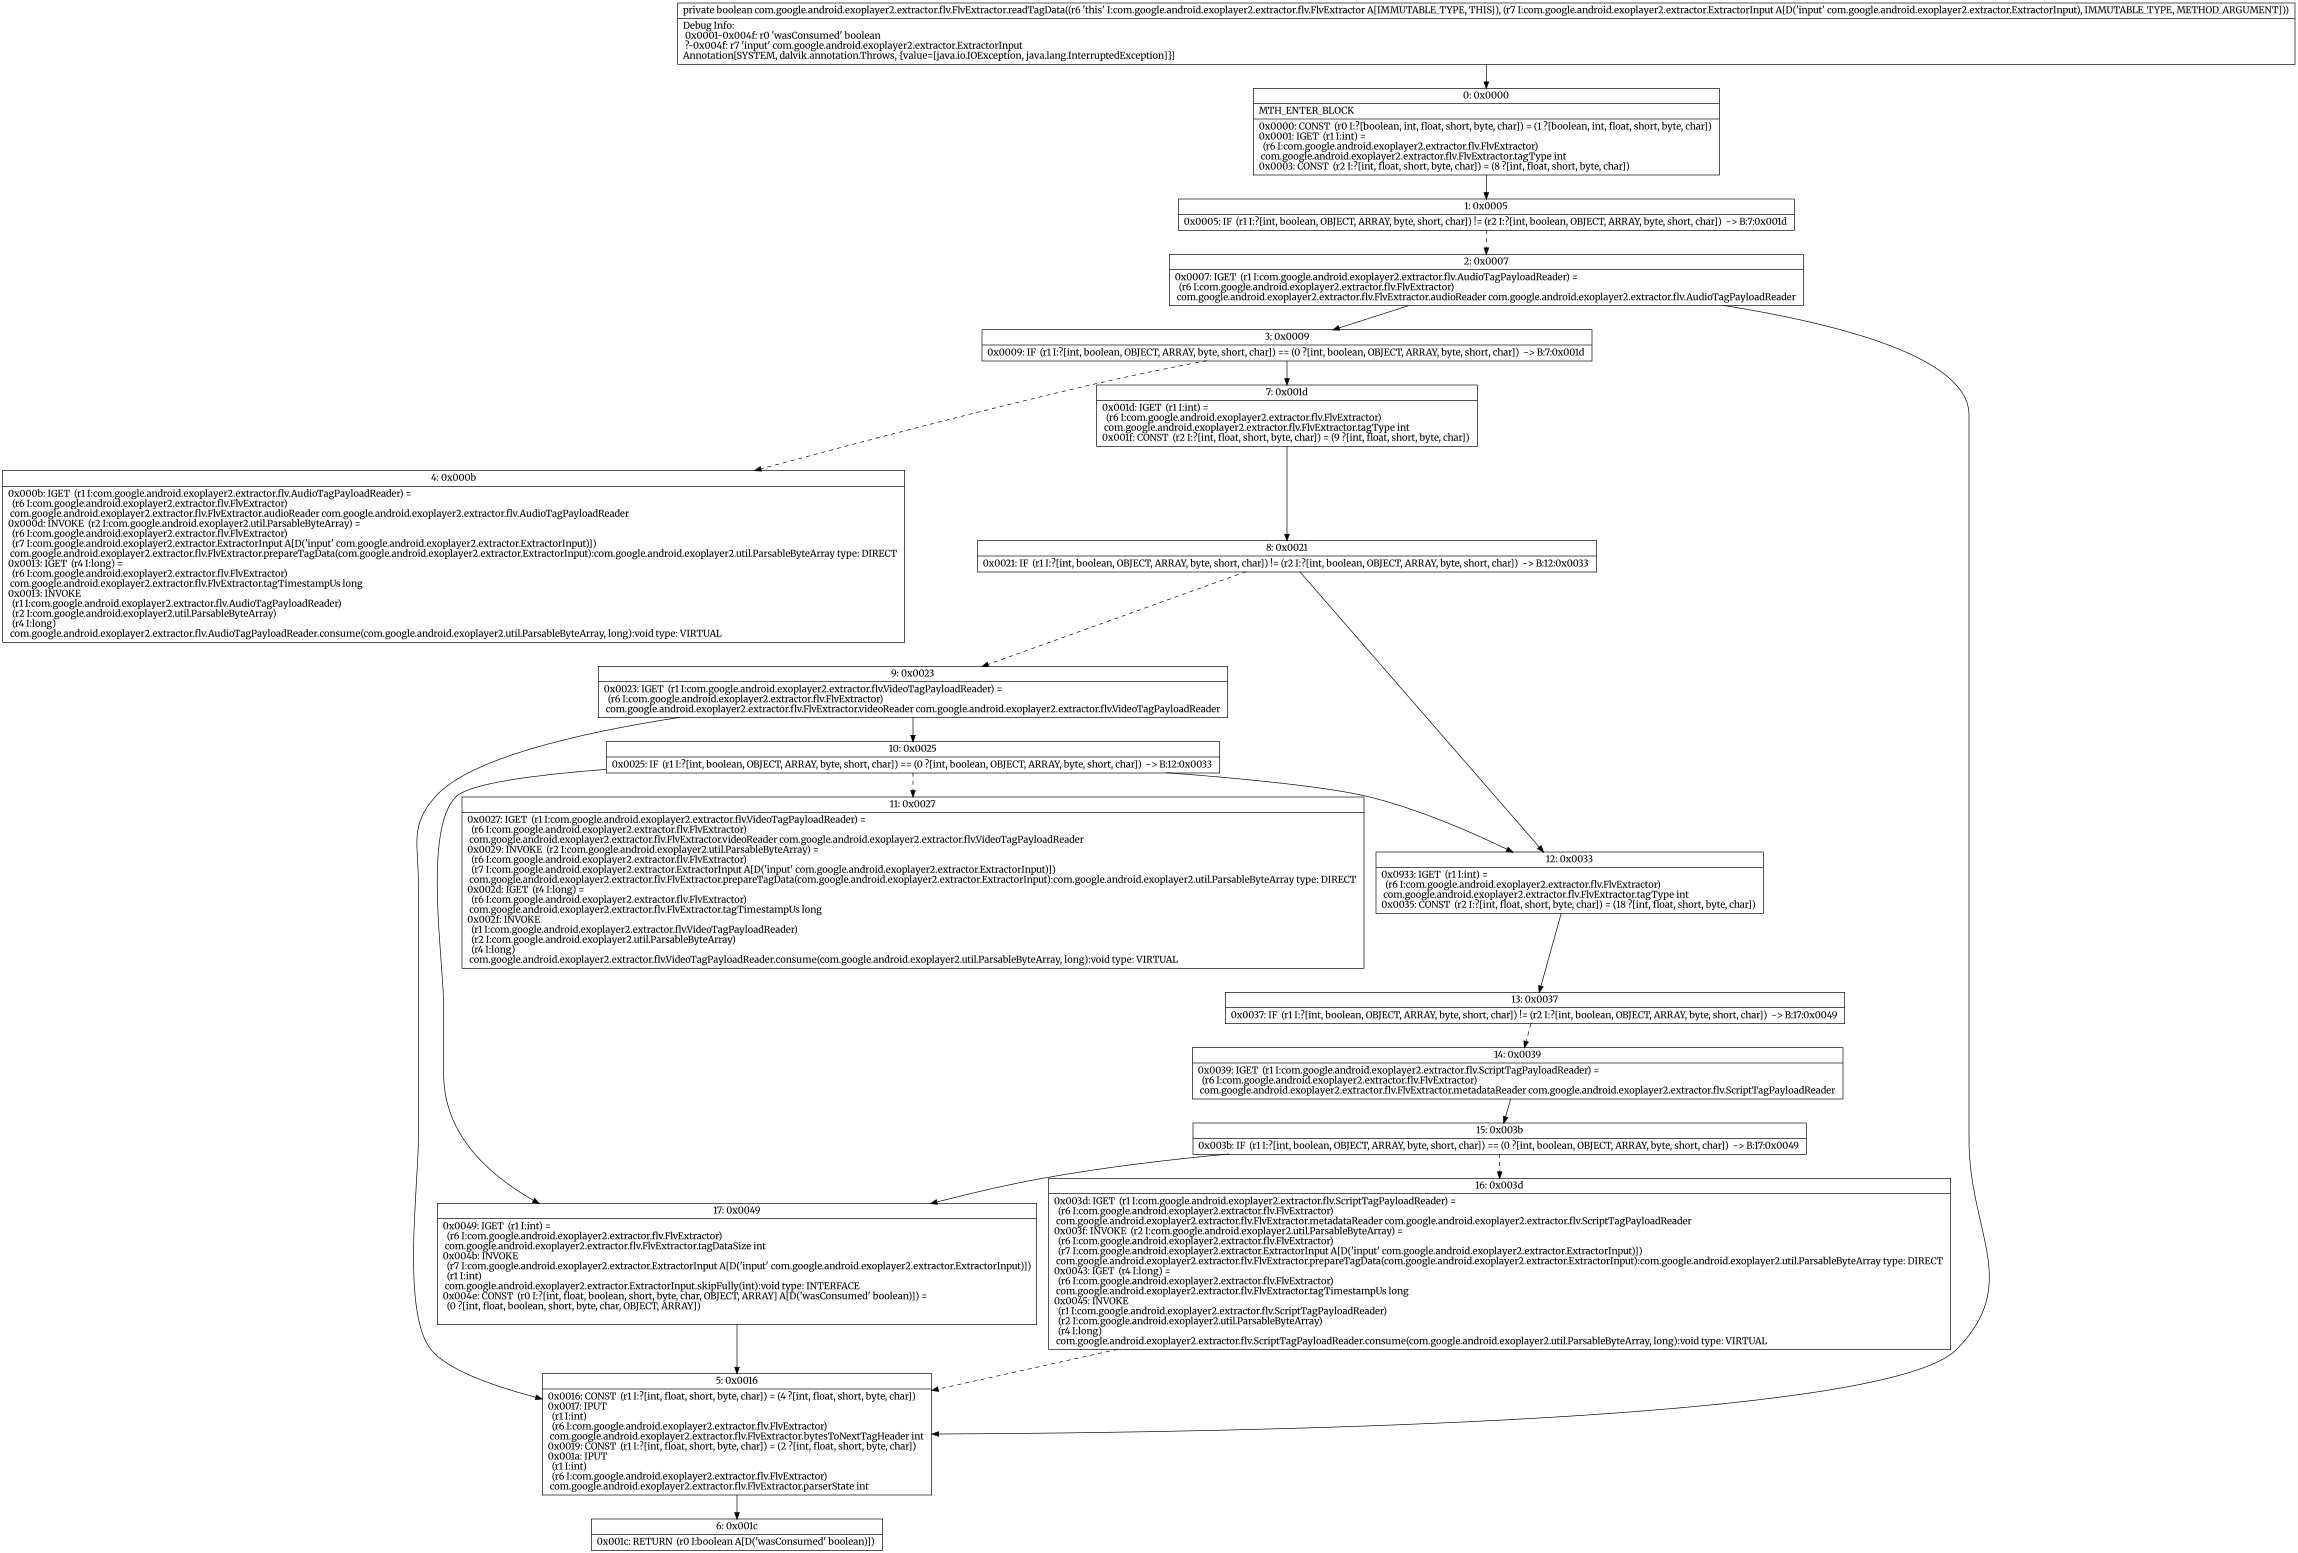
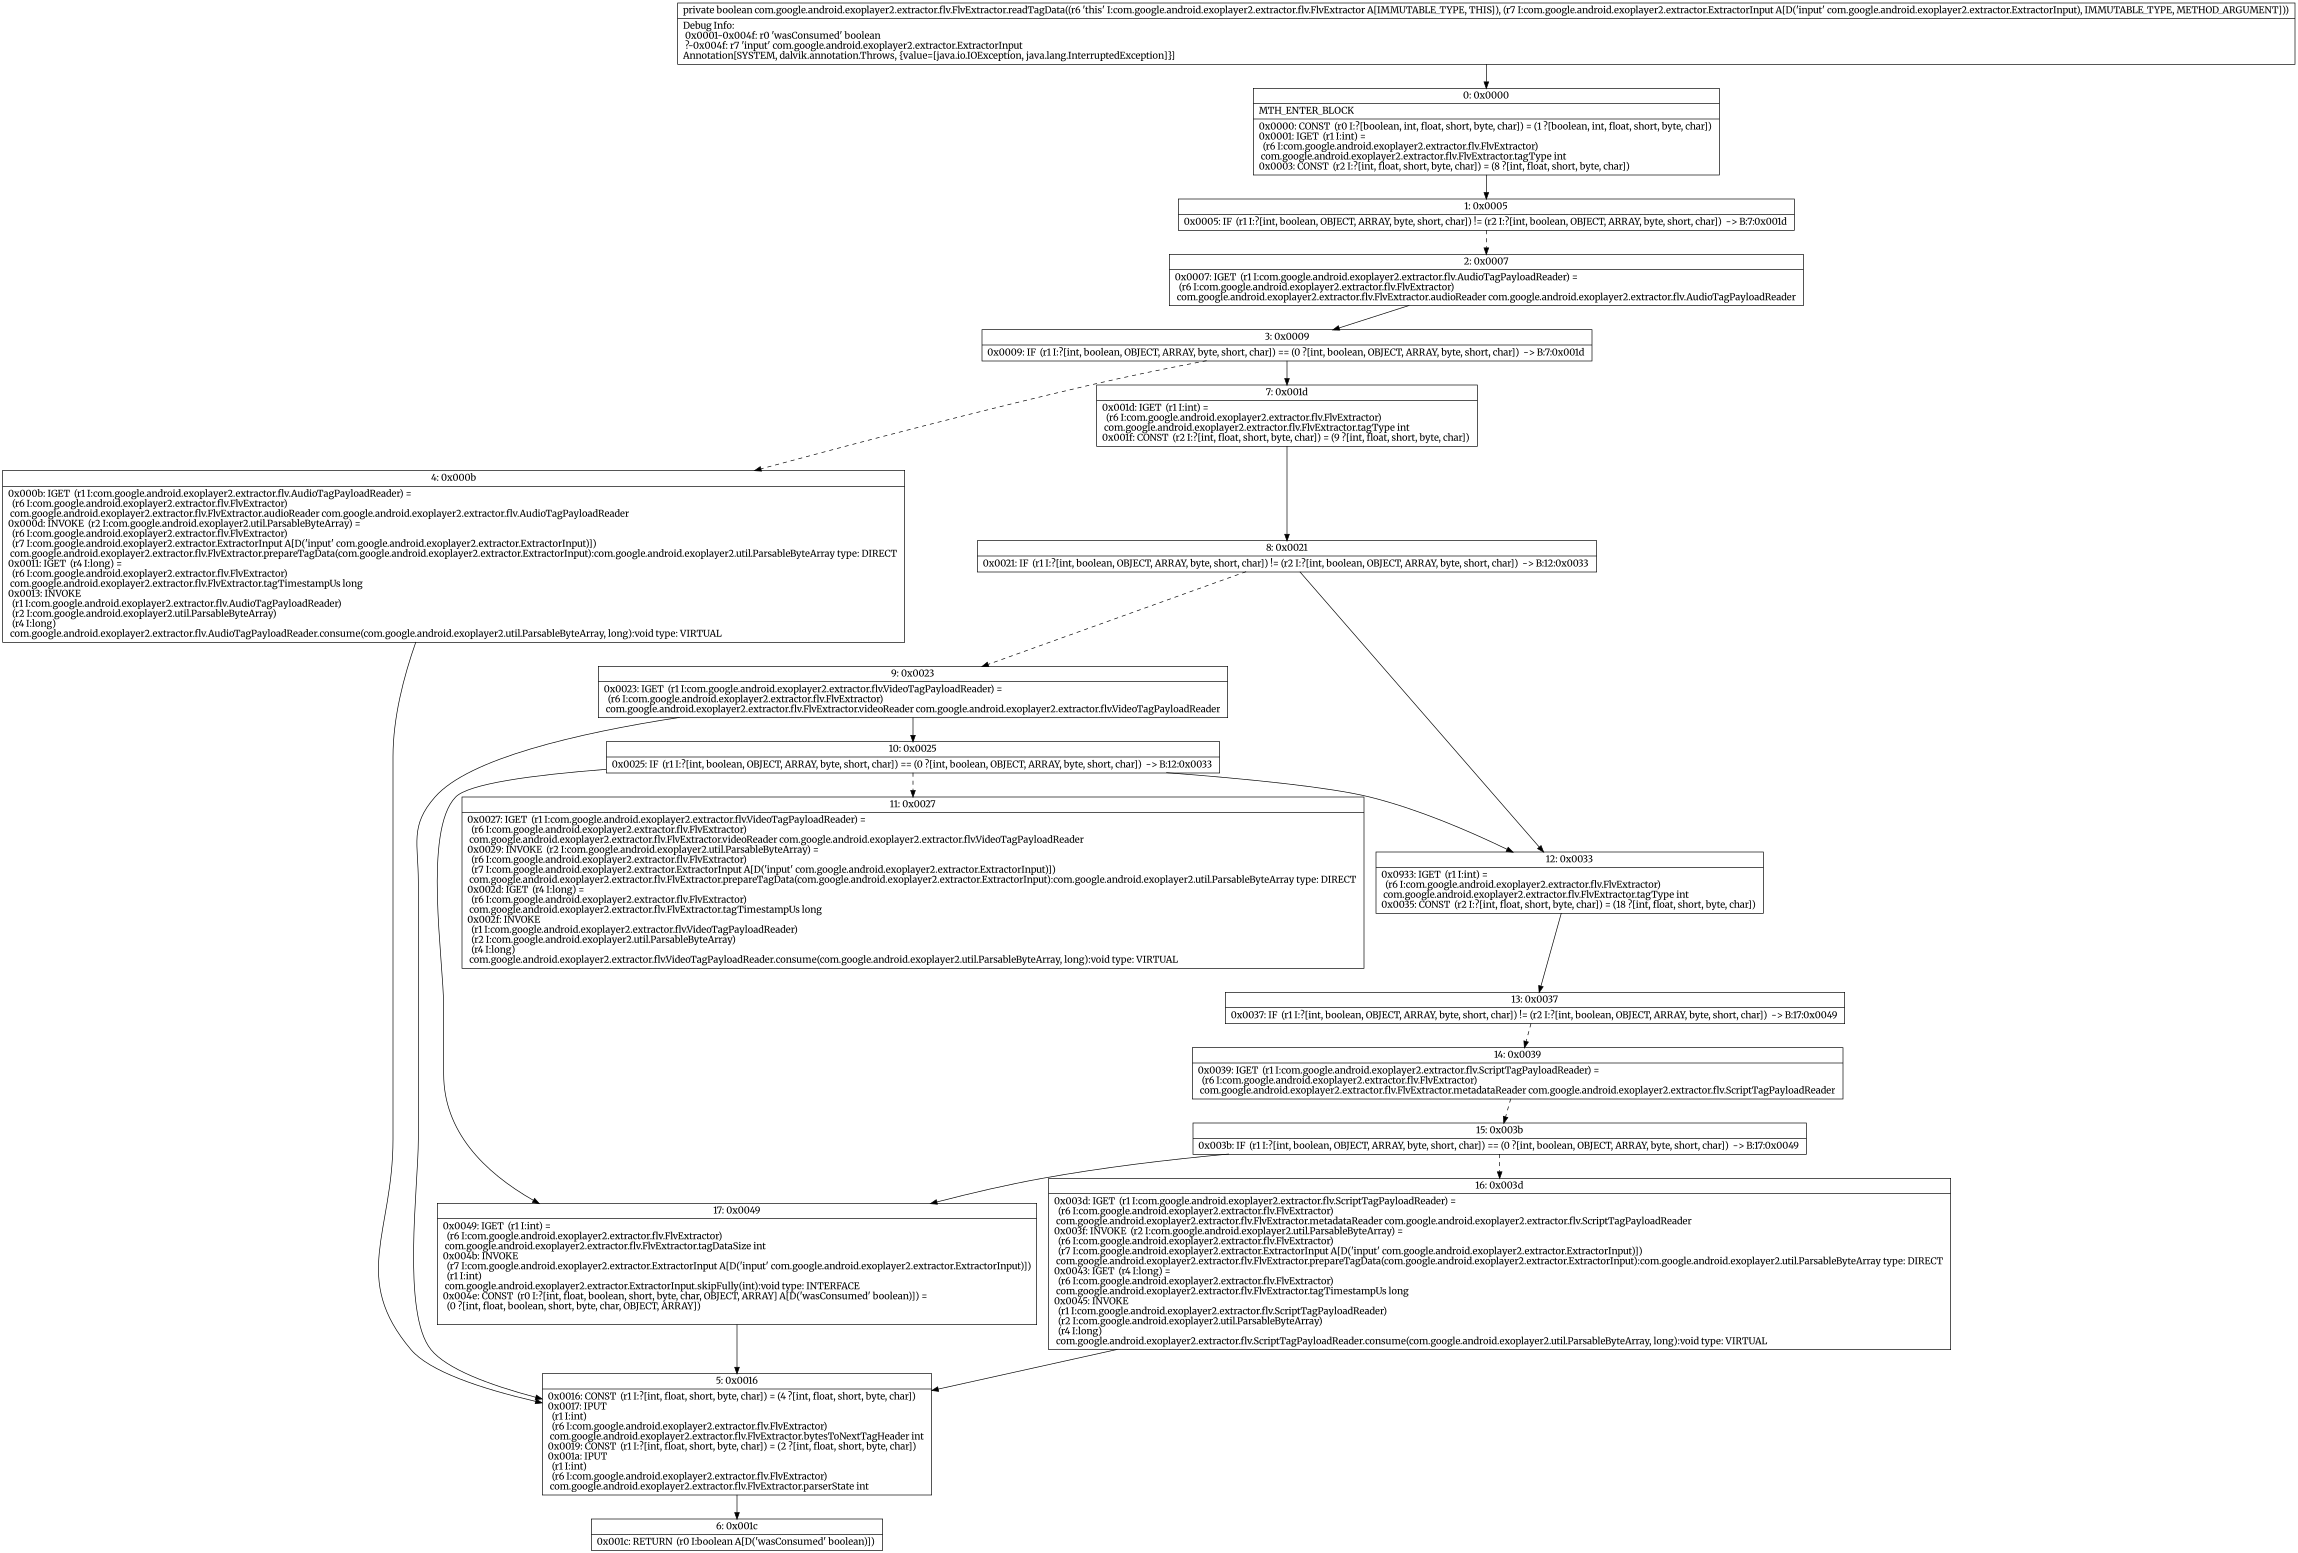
(67, 564) -> (66, 564)
(1508, 1108) -> (1508, 1108)
(1988, 1258) -> (393, 1067)
(1028, 1369) -> (1028, 1369)
